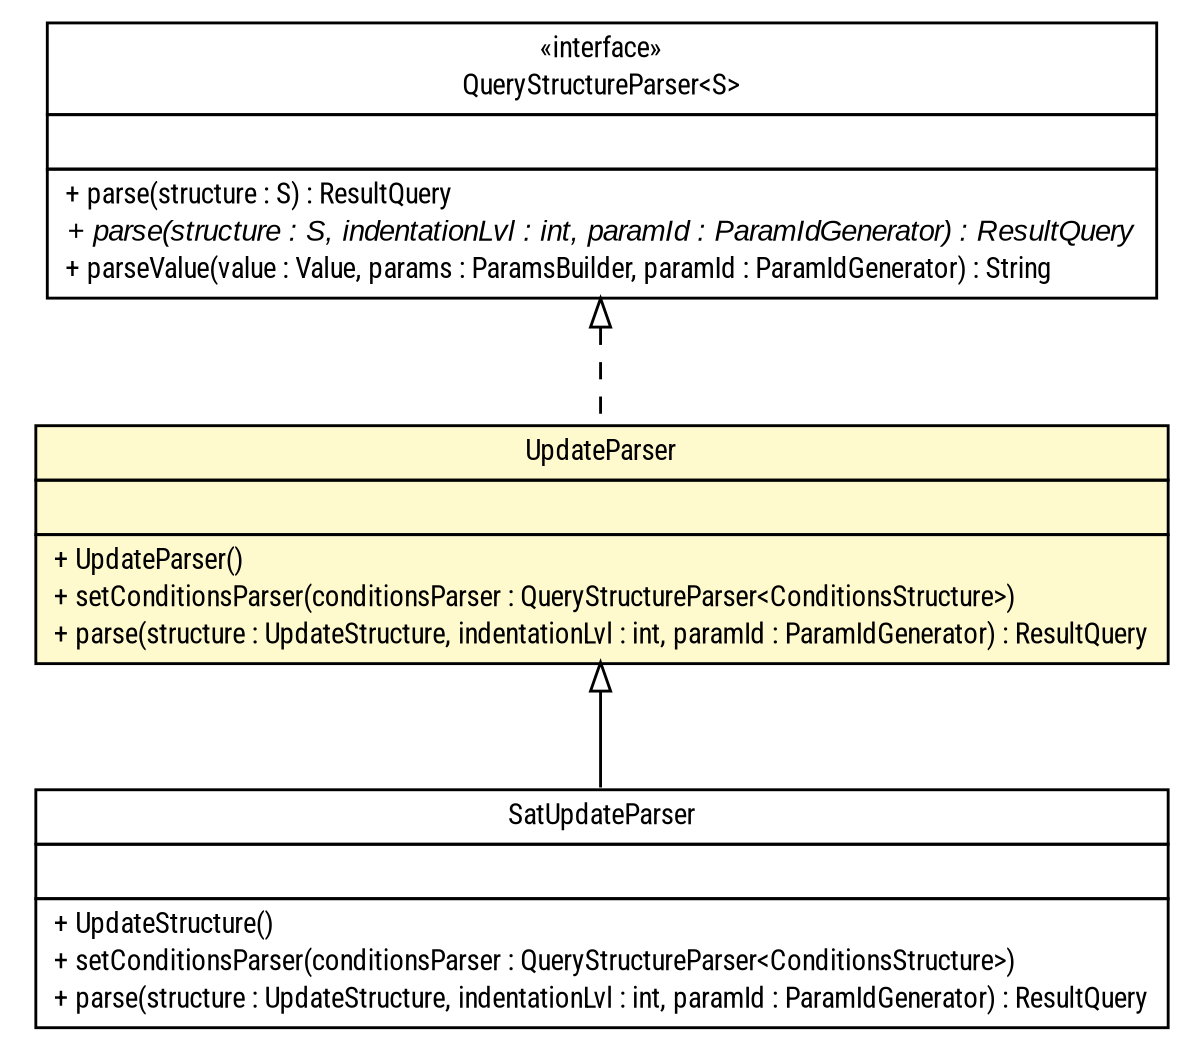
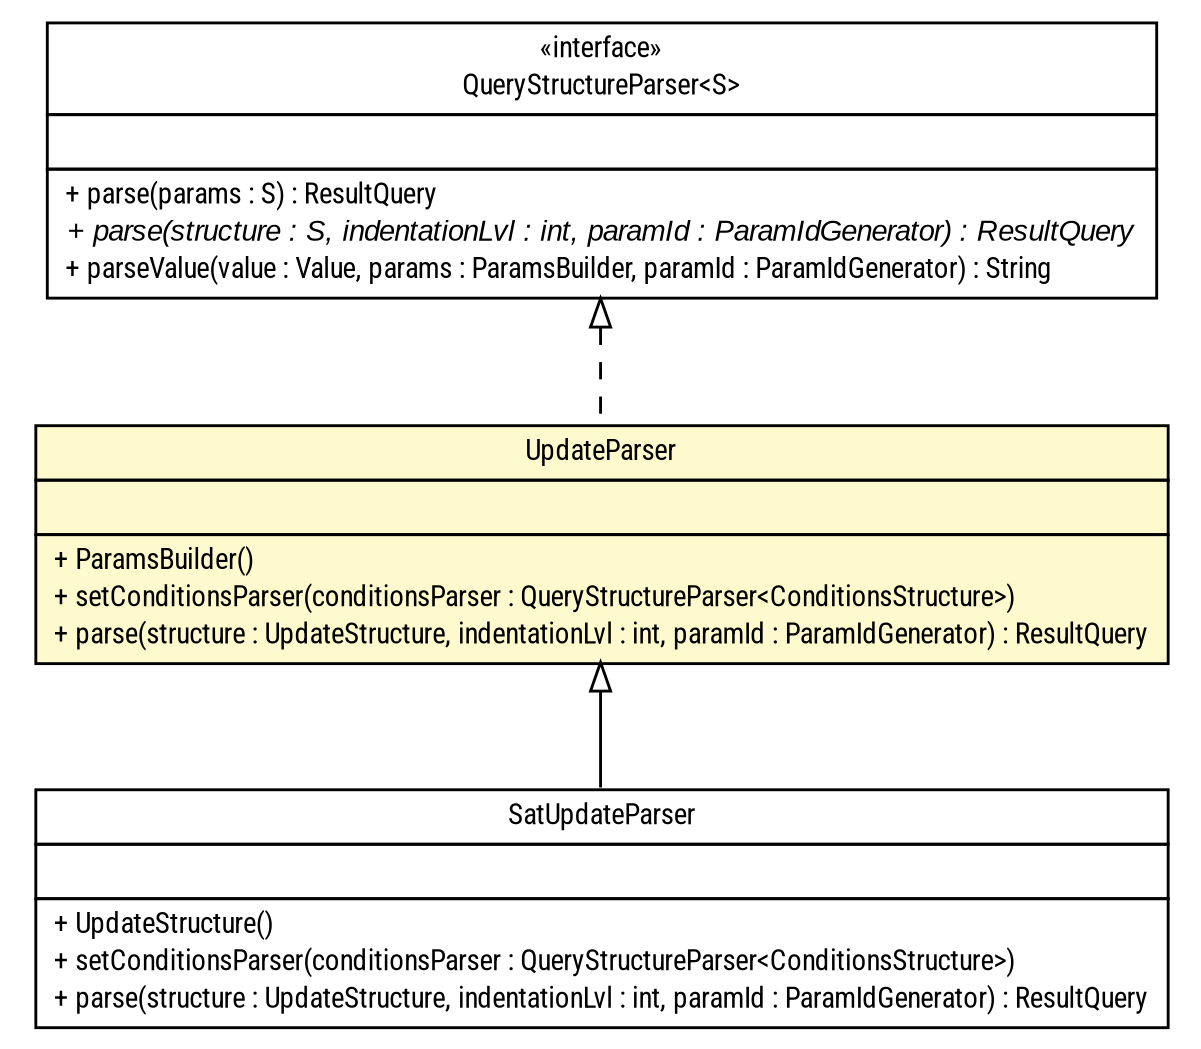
(259, 195) -> (252, 195)
(149, 560) -> (155, 560)
